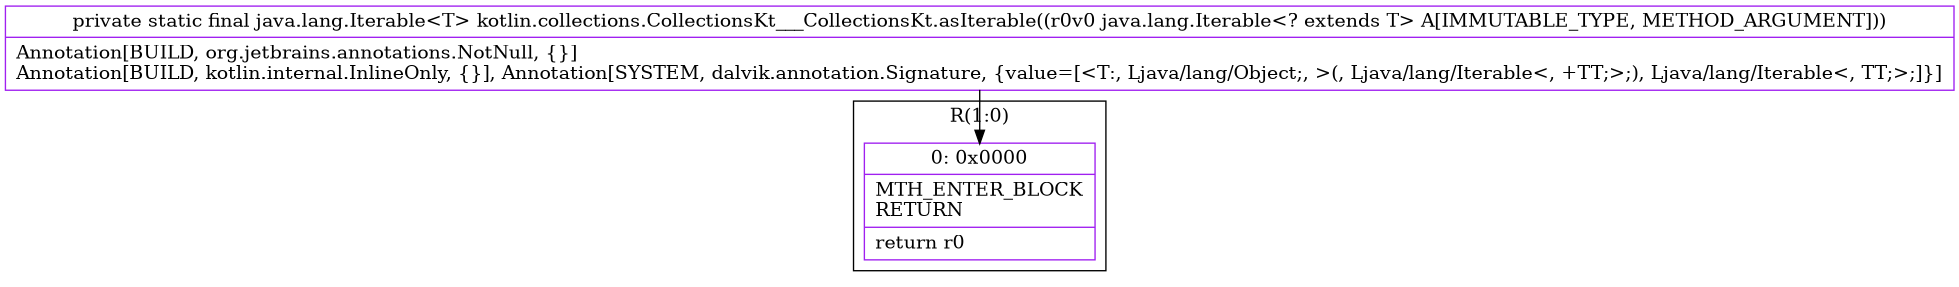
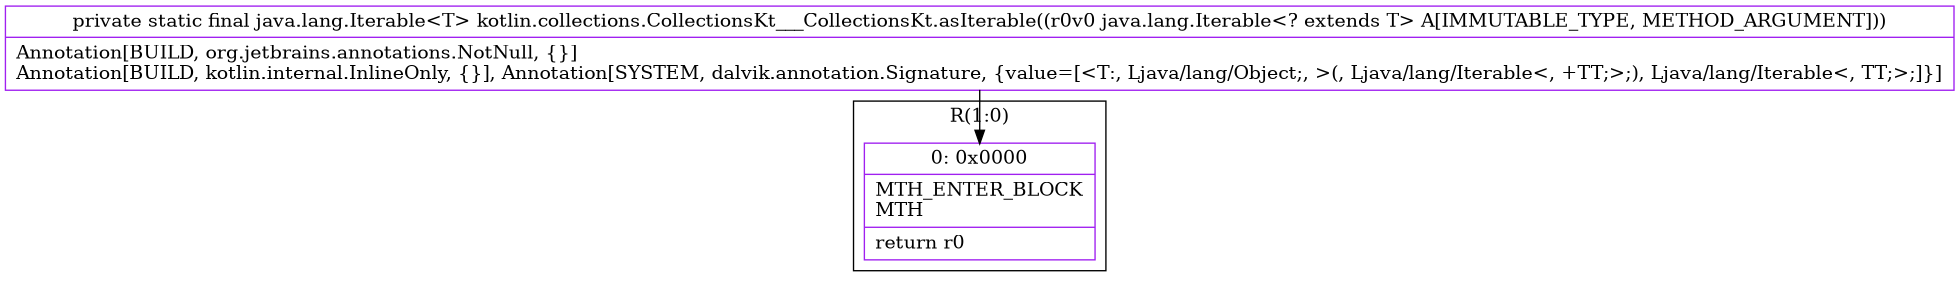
(919, 210) -> (900, 210)
